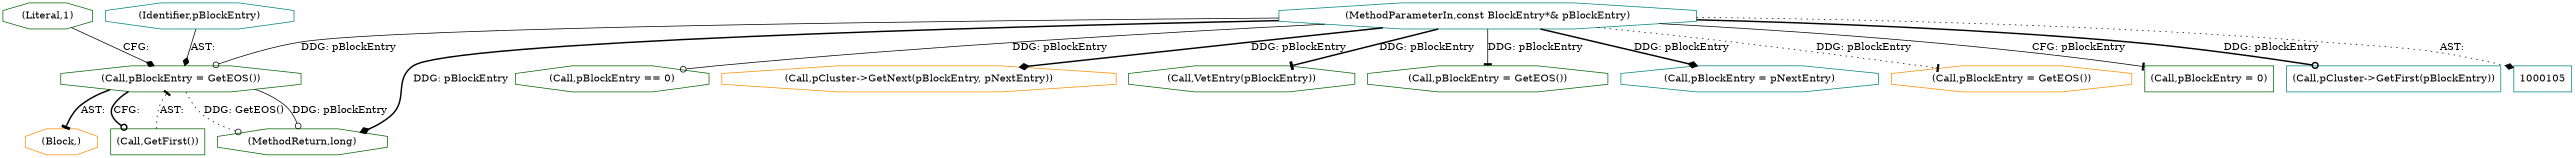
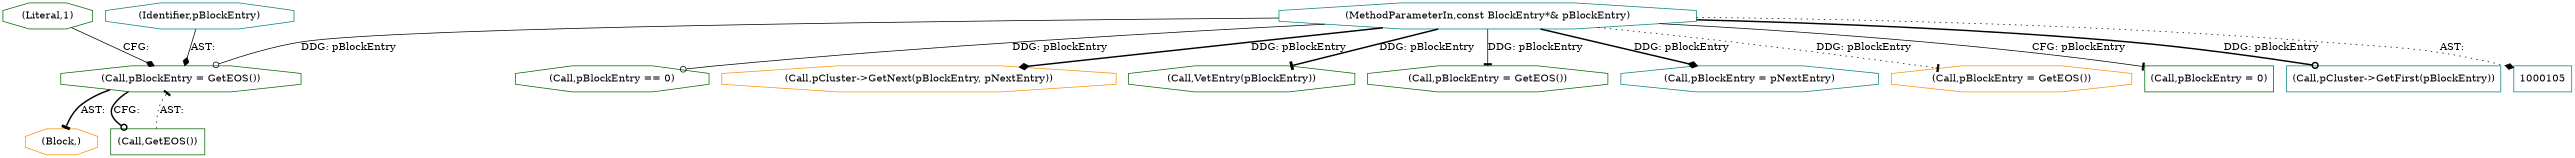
(158, 142) -> (158, 142)
(302, 142) -> none
